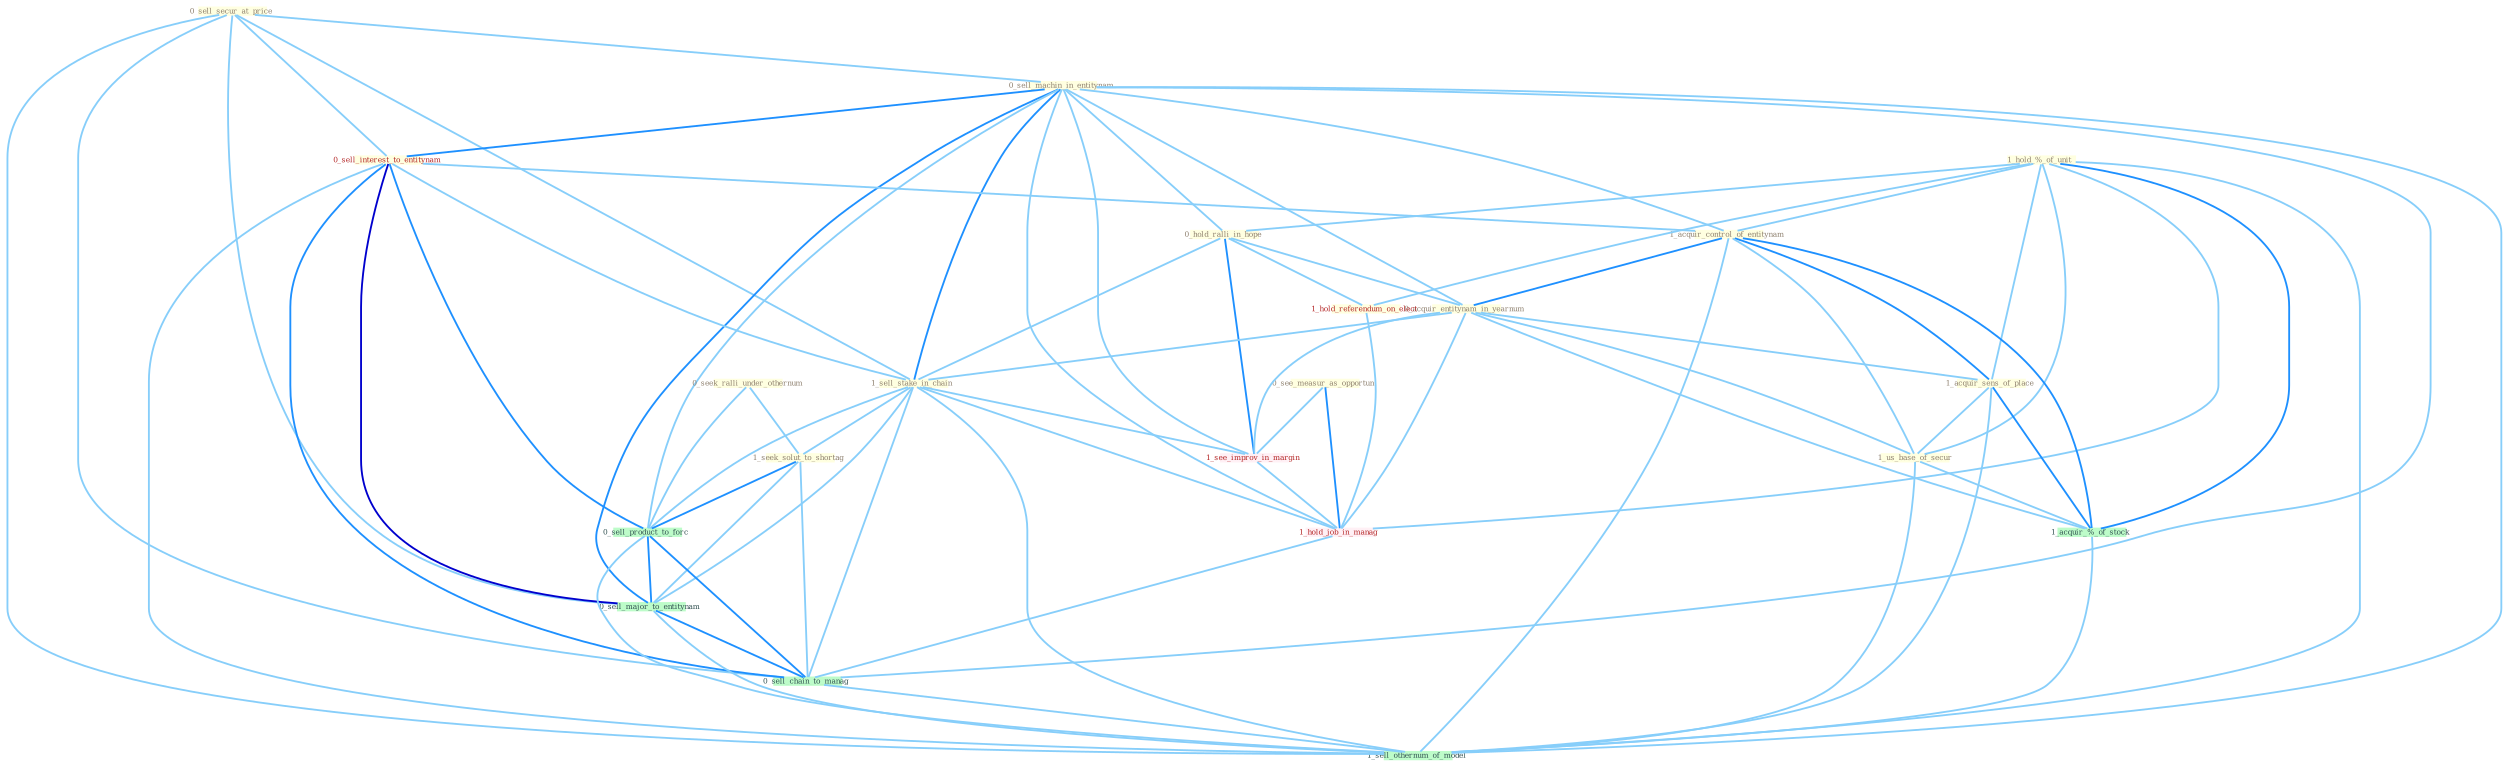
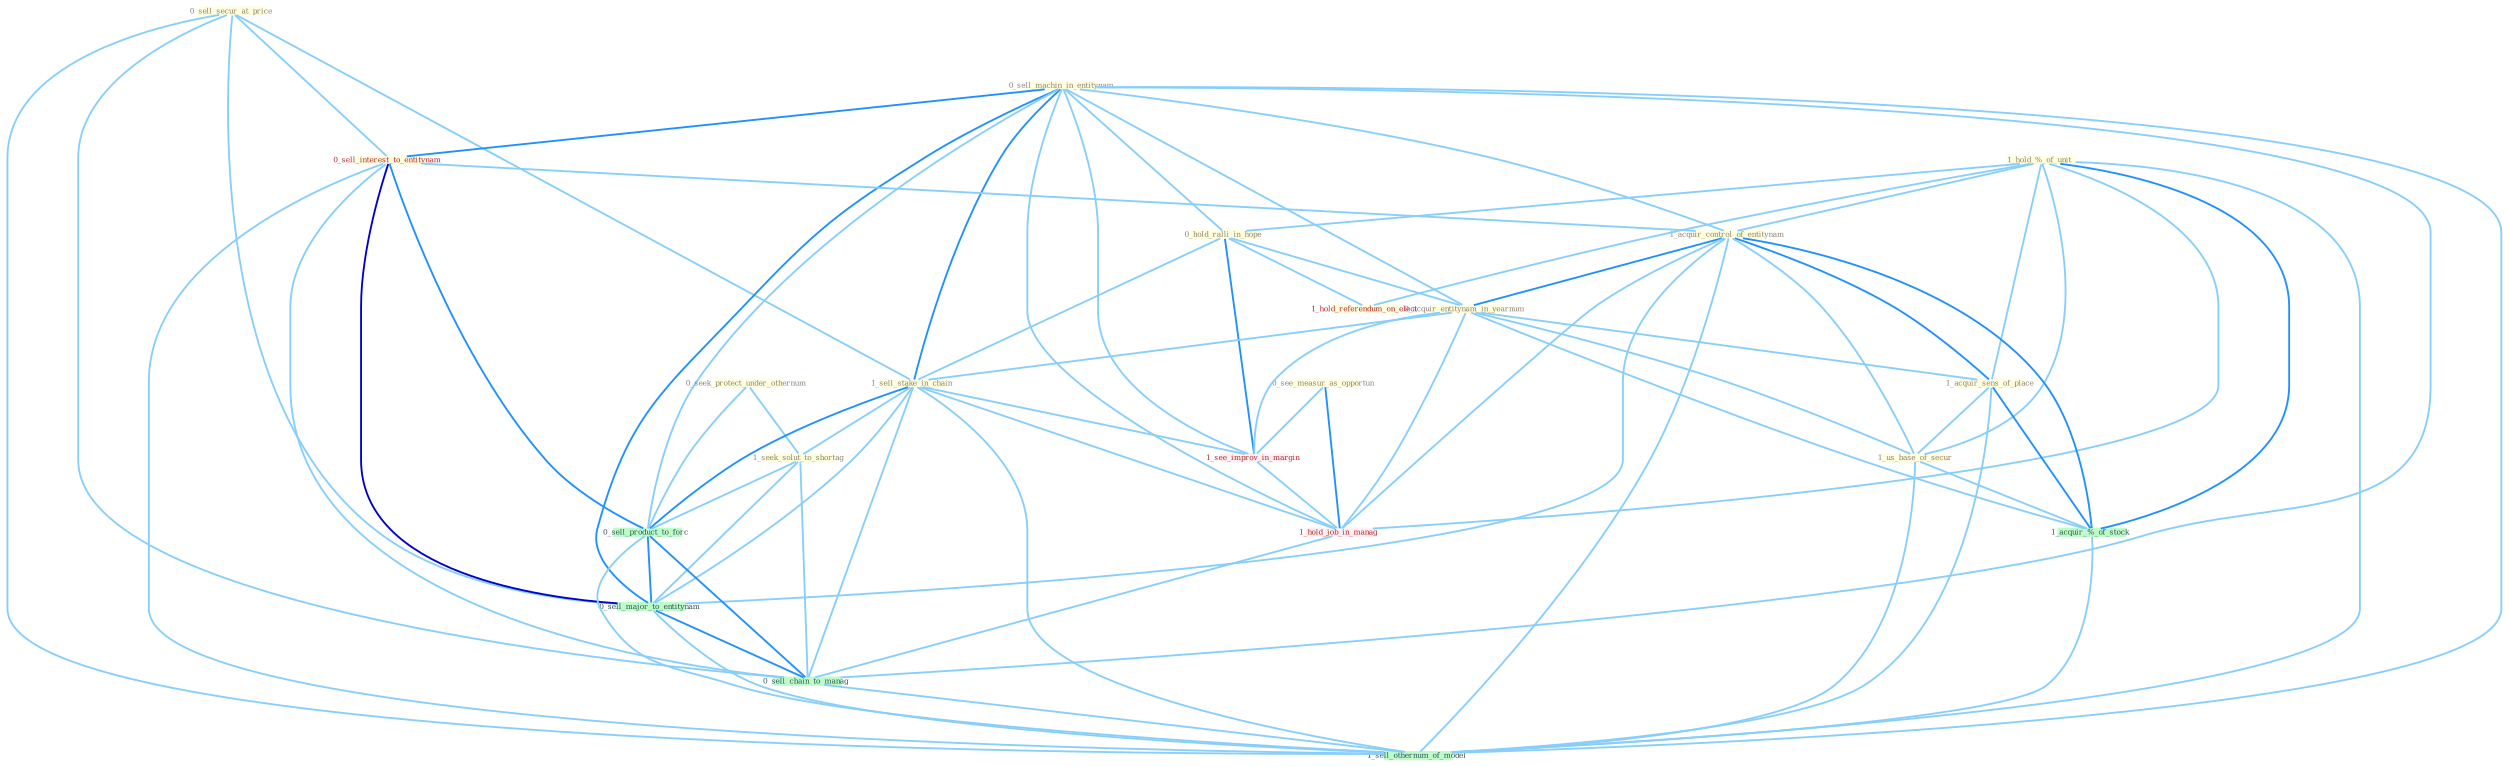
(648, 48) -> none
(641, 292) -> none
(748, 383) -> (748, 383)
(1373, 423) -> (1523, 368)
(771, 443) -> (771, 443)
(724, 495) -> (724, 495)
(356, 529) -> (356, 529)
none -> (1324, 552)
